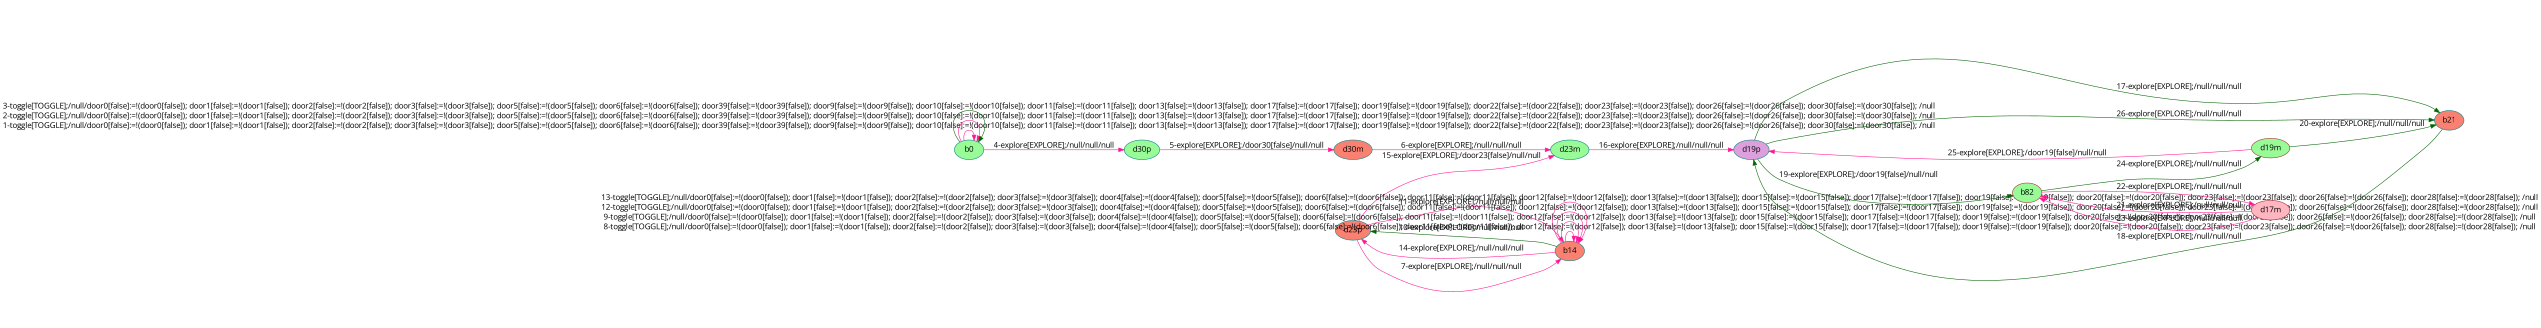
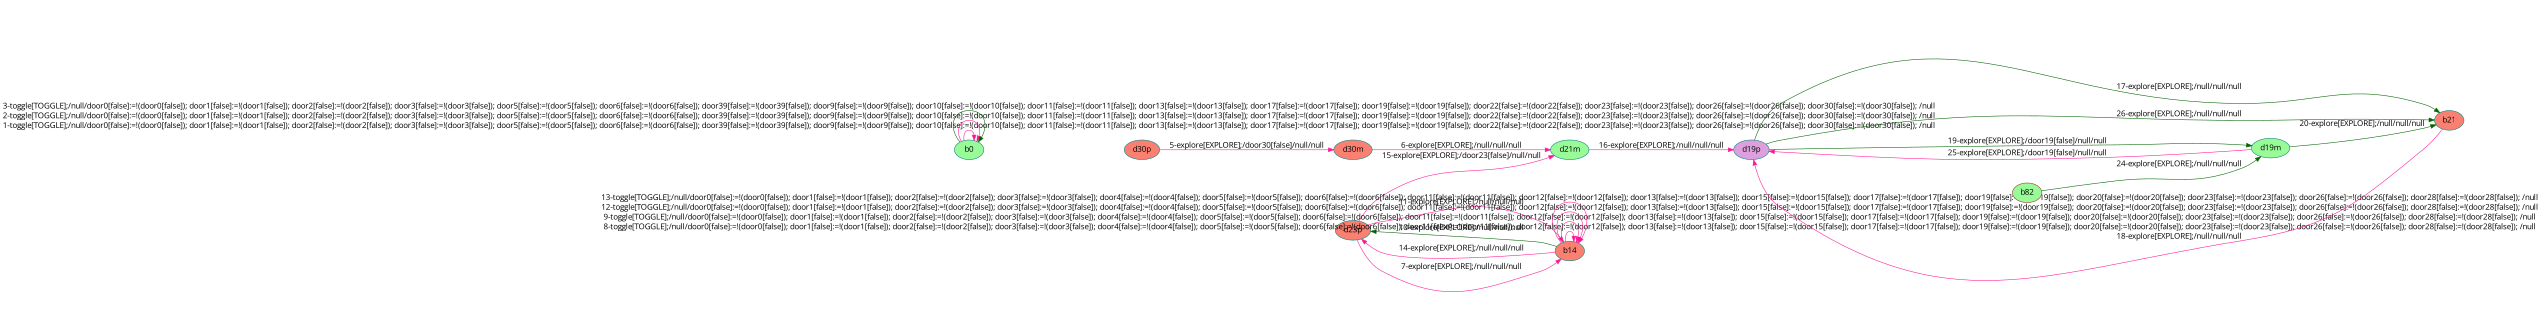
(2271, 148) -> (2271, 148)
(1051, 150) -> none
(1142, 150) -> (1142, 150)
(1570, 150) -> (1570, 150)
(1877, 203) -> (2008, 146)
(2271, 210) -> none
(2096, 268) -> (2096, 268)
